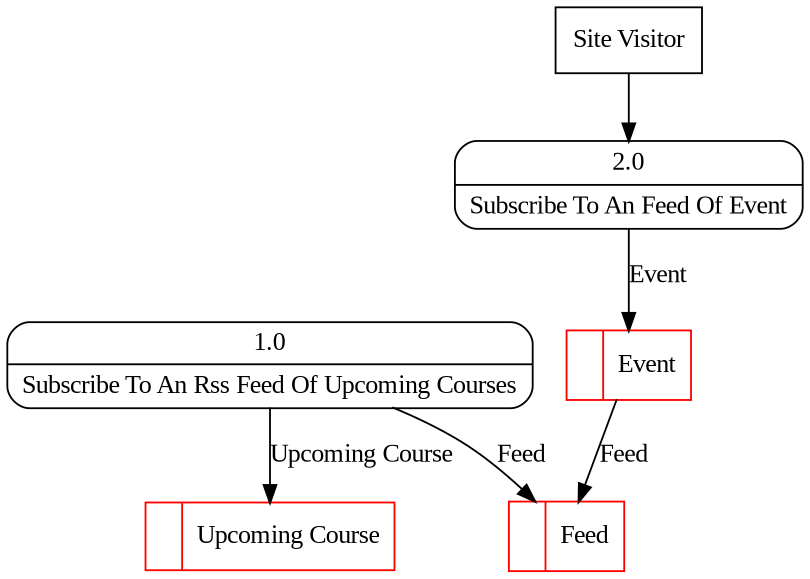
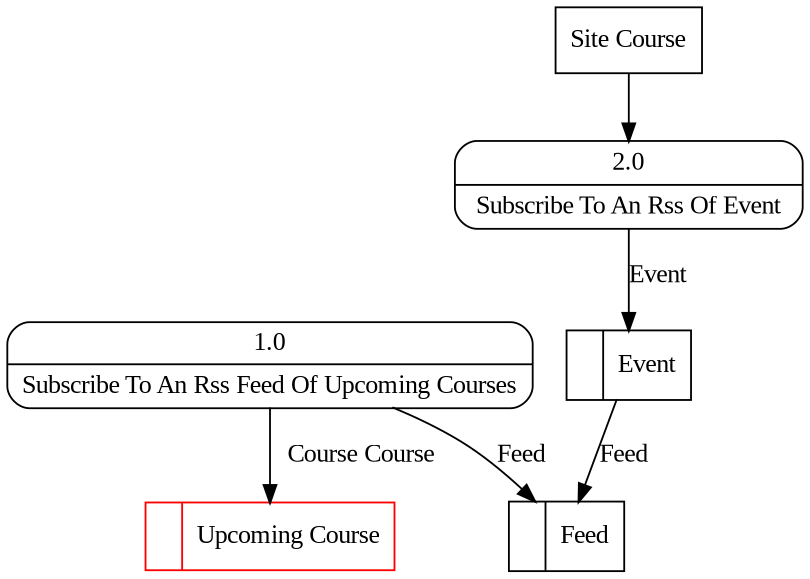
(629, 40) -> (629, 40)
(629, 206) -> (629, 206)
(629, 365) -> (629, 365)
(362, 455) -> (362, 455)
(567, 536) -> (567, 536)
